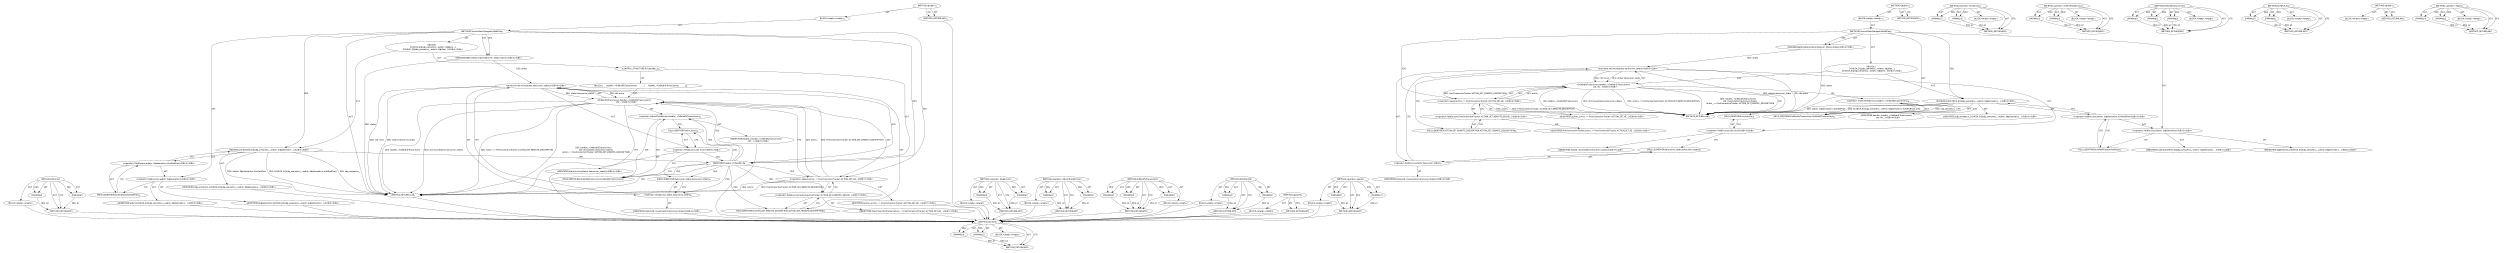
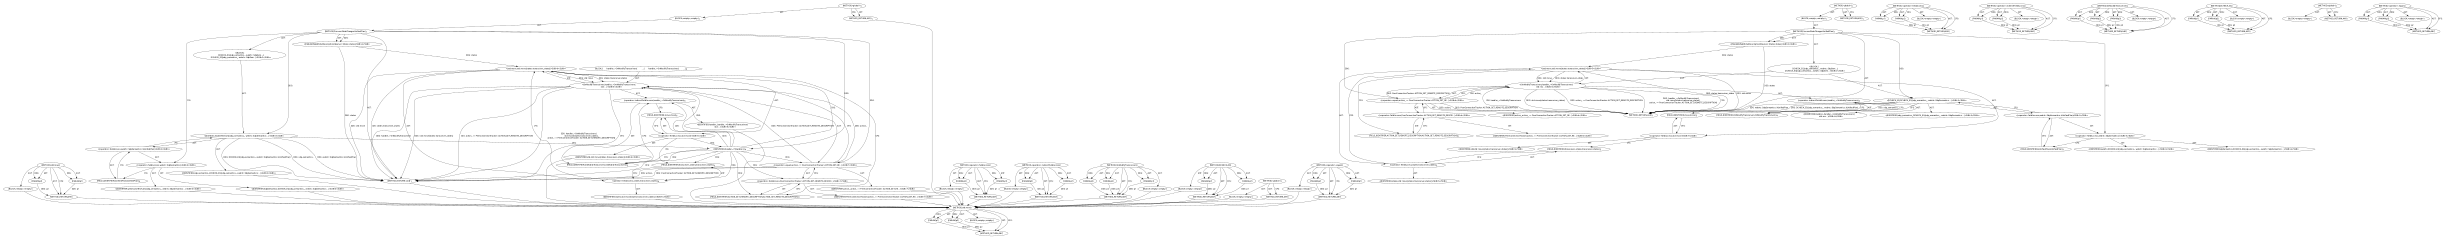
(641, 69) -> none
